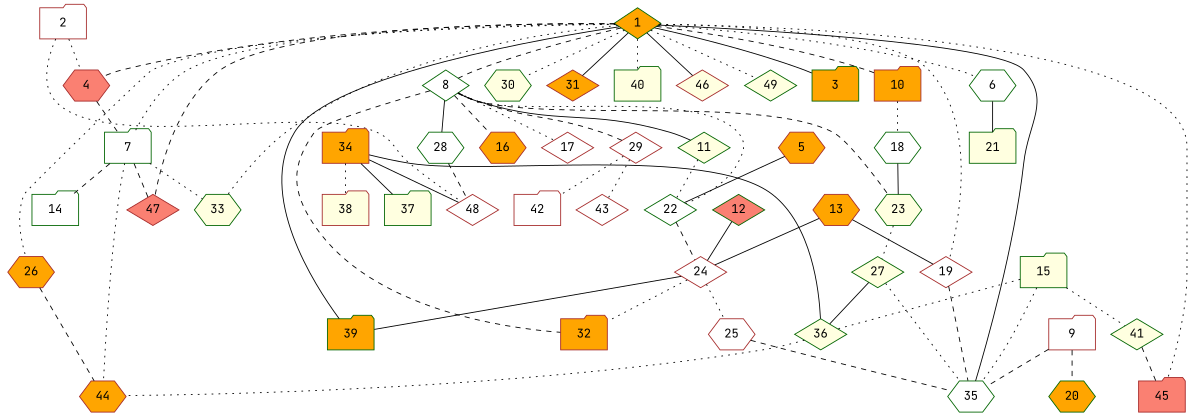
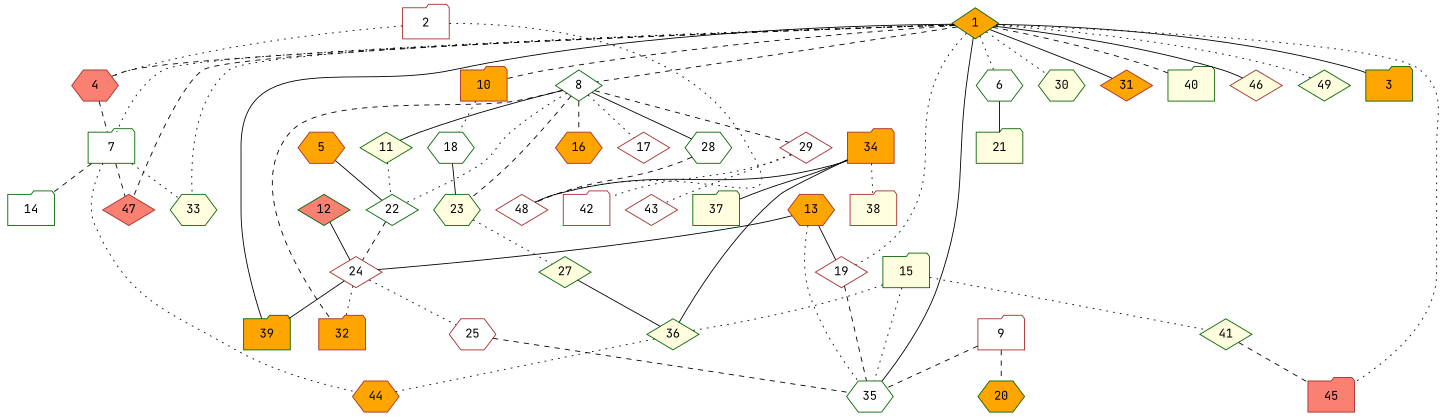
(638, 55) -> (1081, 47)
(31, 272) -> none
(923, 332) -> (817, 312)
